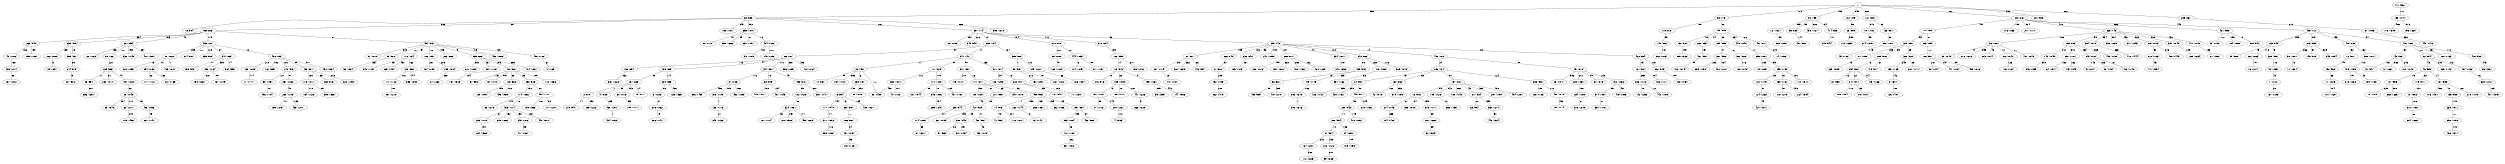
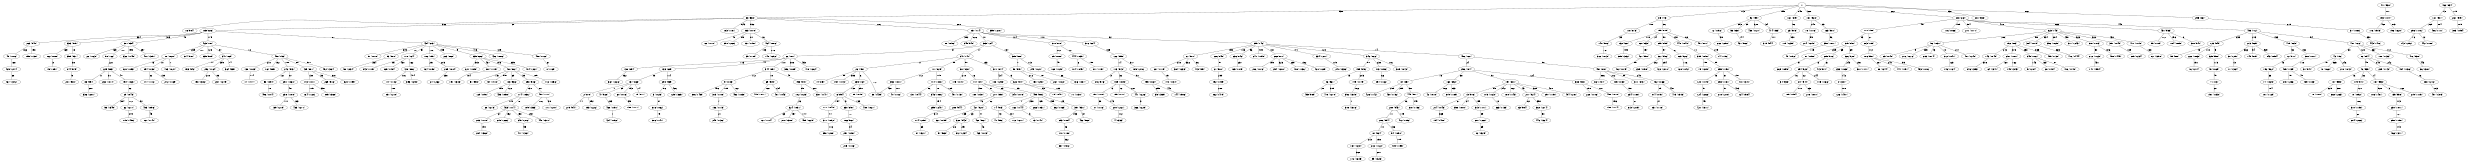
(1458, 50) -> none
